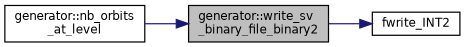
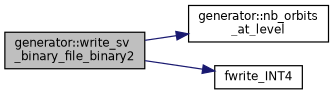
(161, 24) -> (161, 38)
(416, 24) -> (259, 77)
